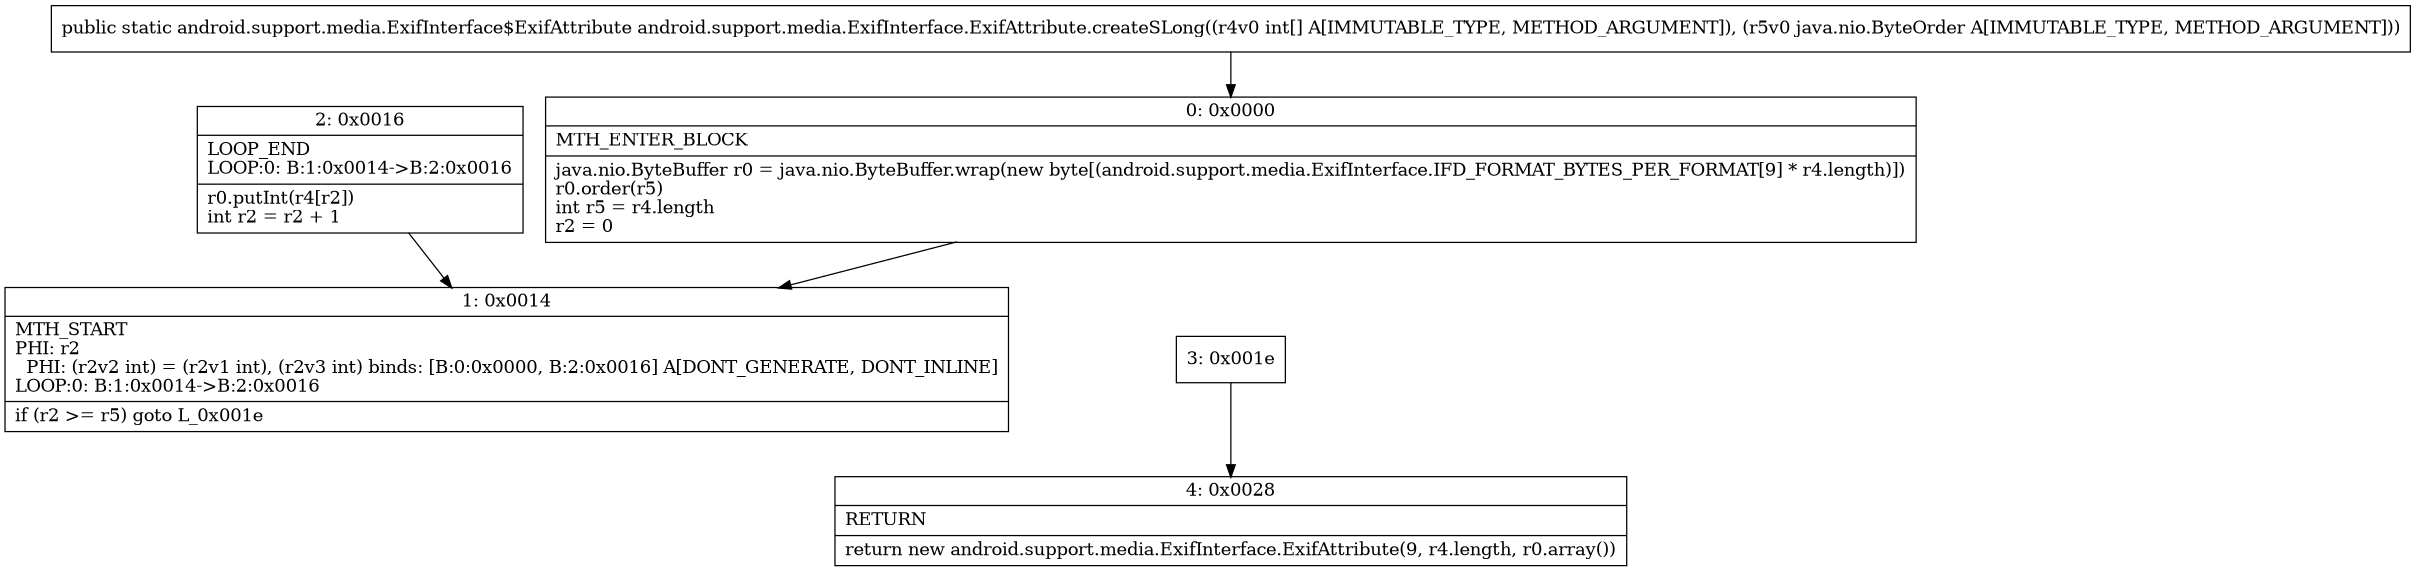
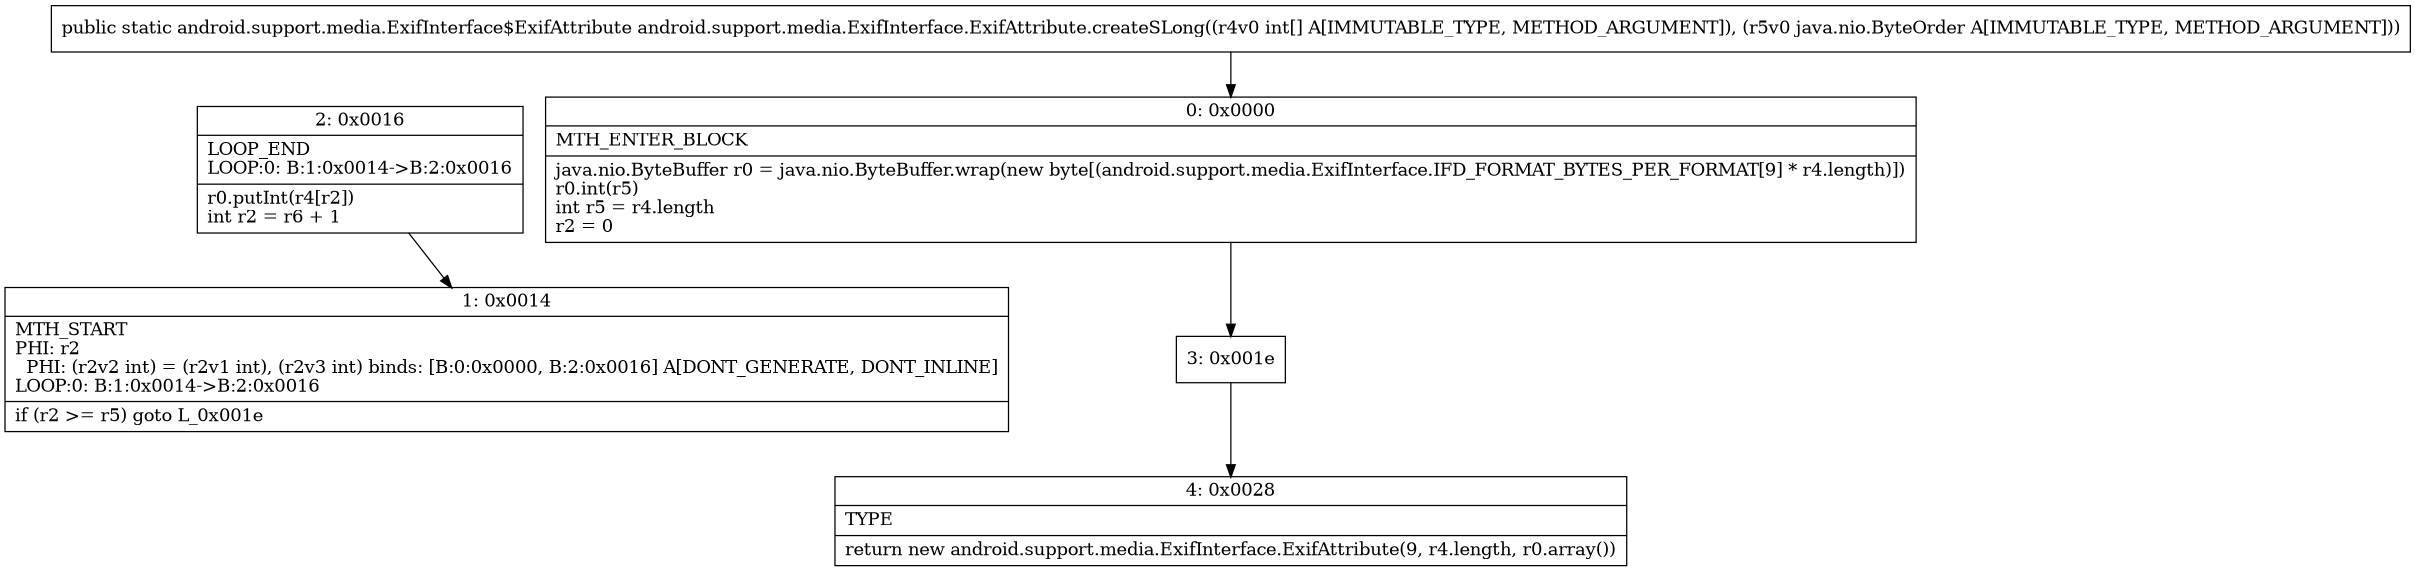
(609, 189) -> (598, 189)
(274, 217) -> (274, 217)
(874, 263) -> (1231, 283)
(886, 520) -> (869, 520)
